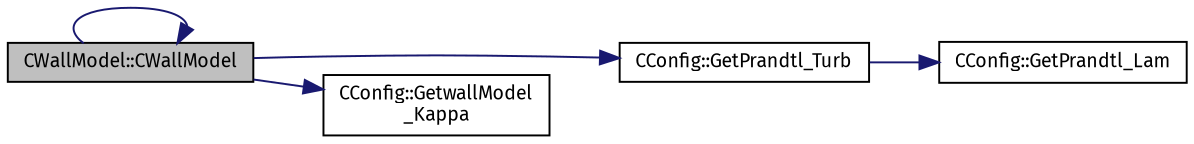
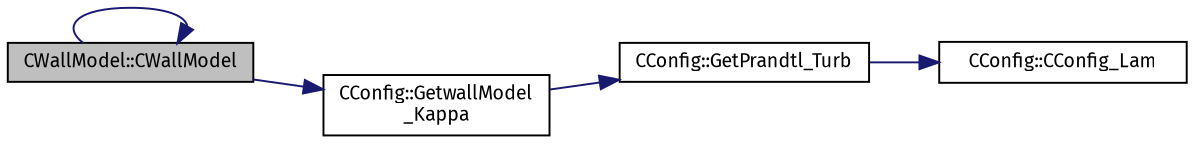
(427, 55) -> (575, 86)
(1063, 62) -> (1063, 62)
